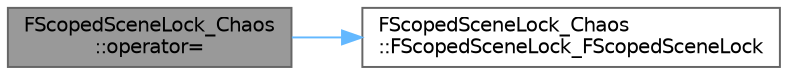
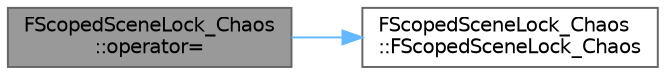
(571, 37) -> (510, 37)
